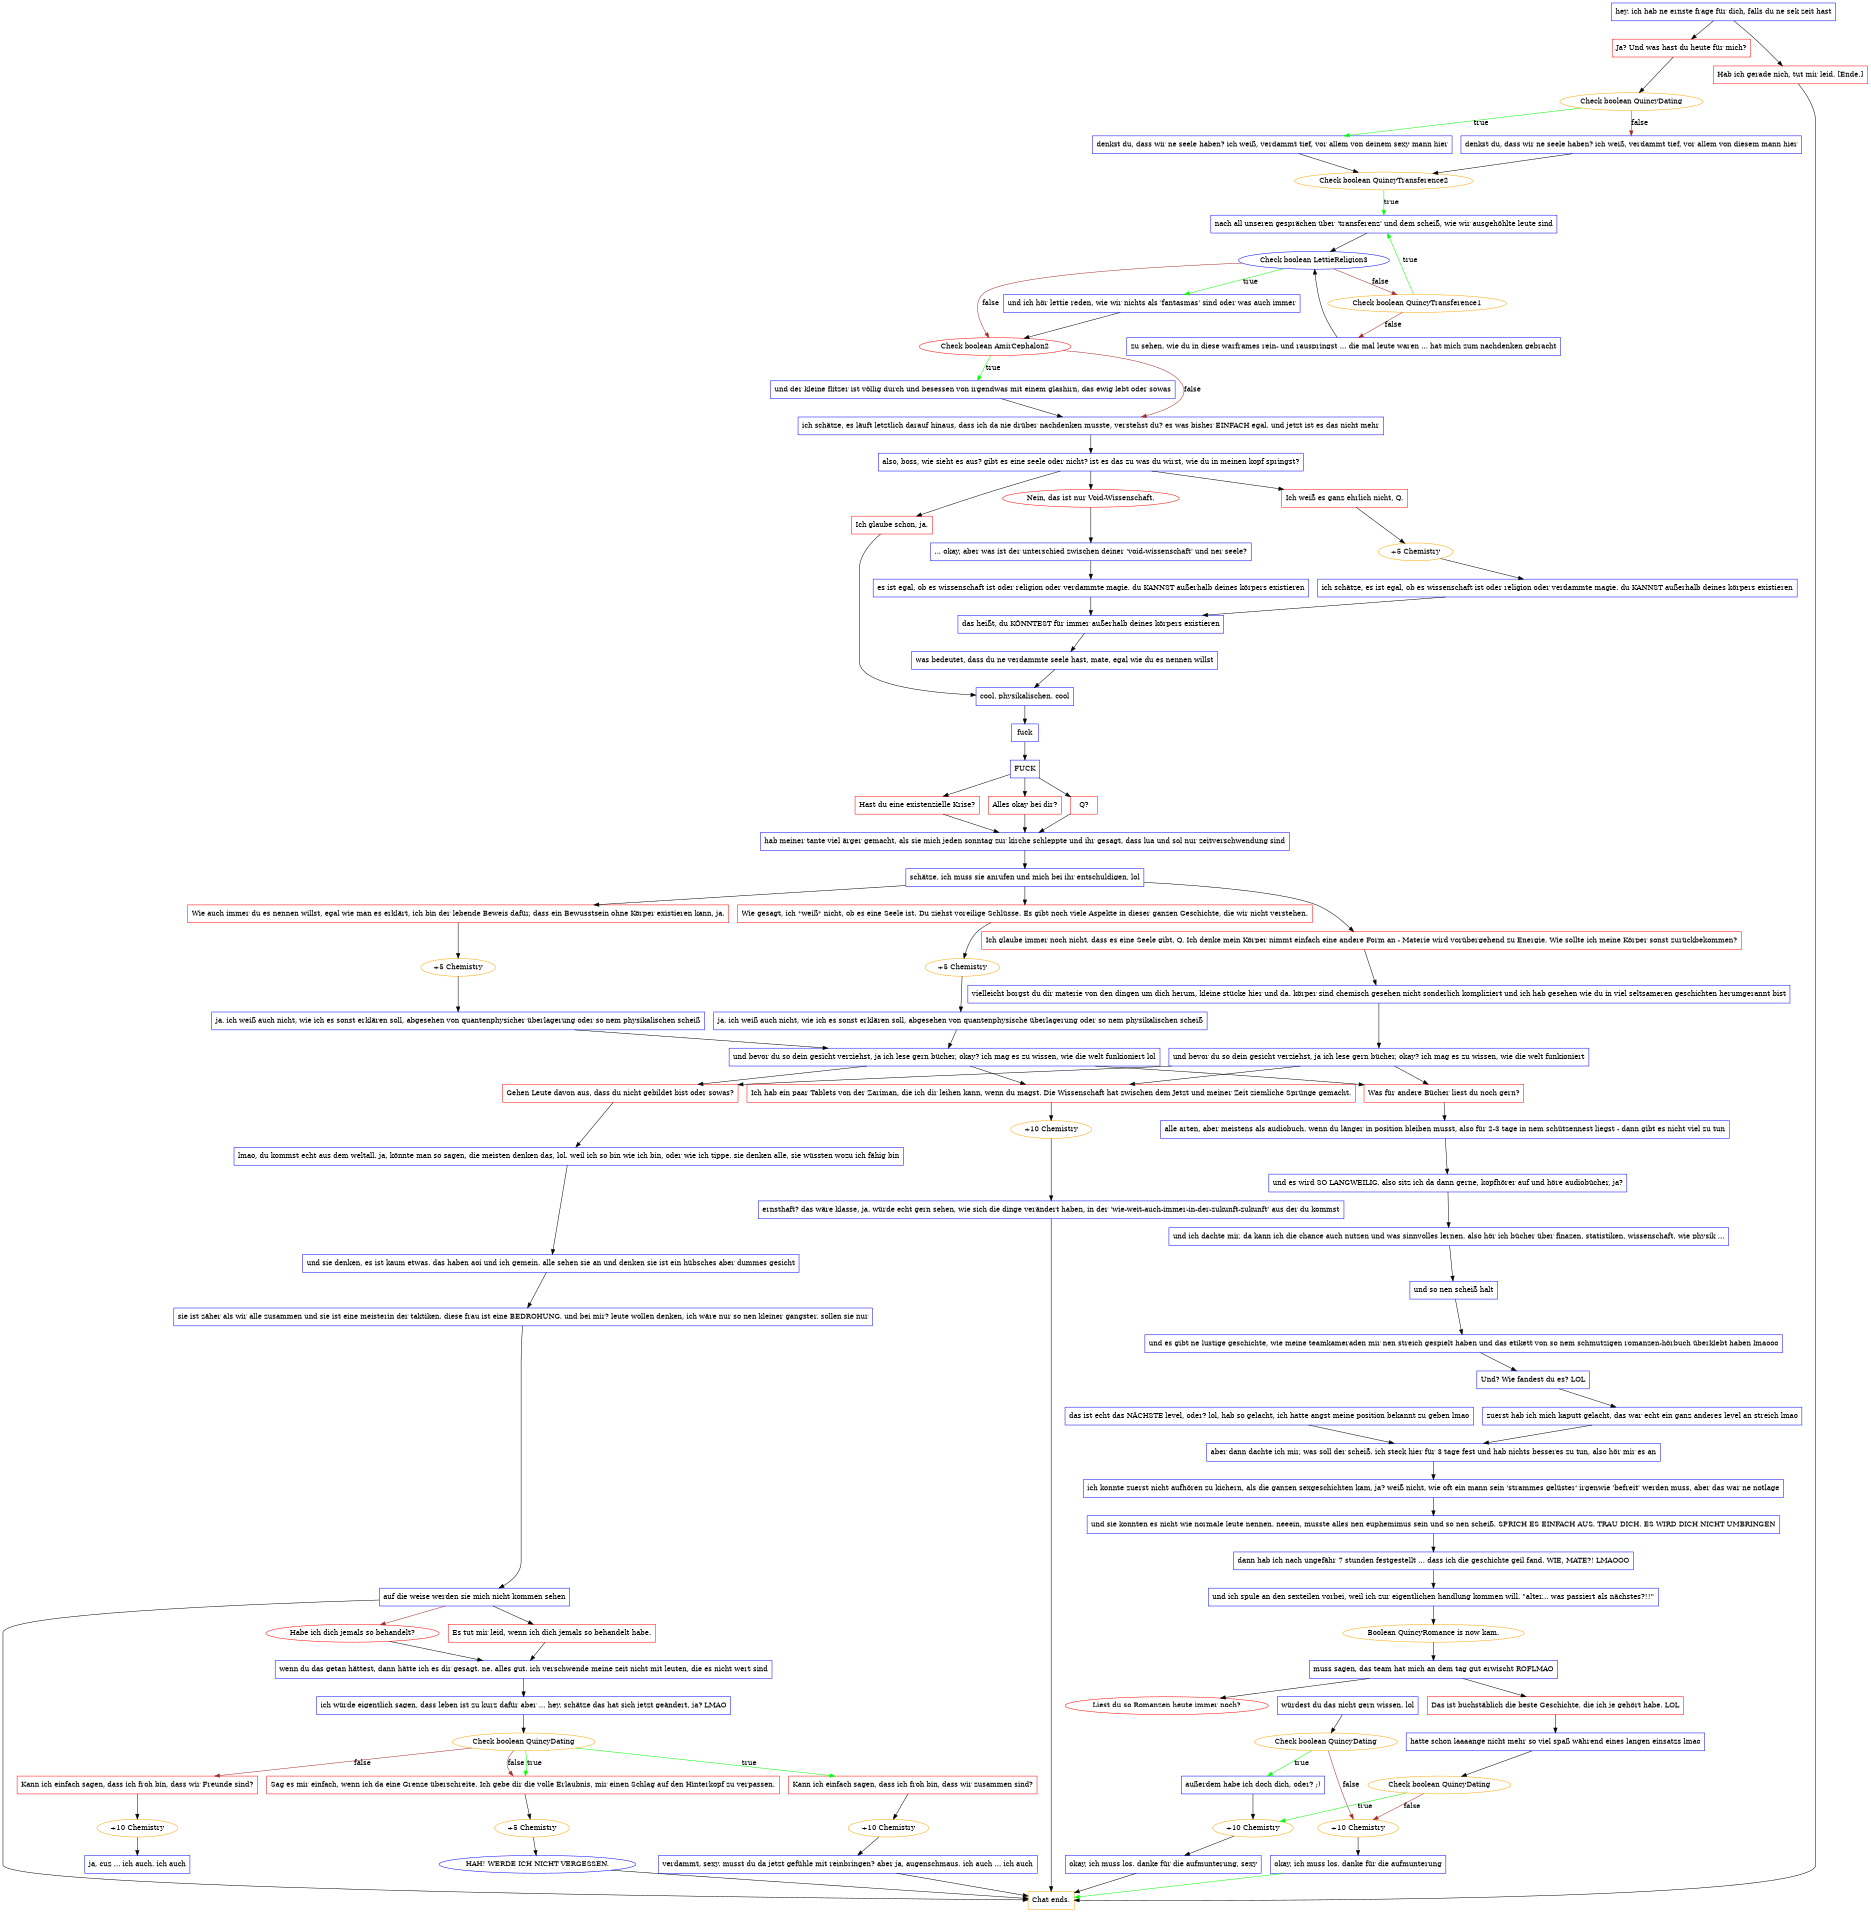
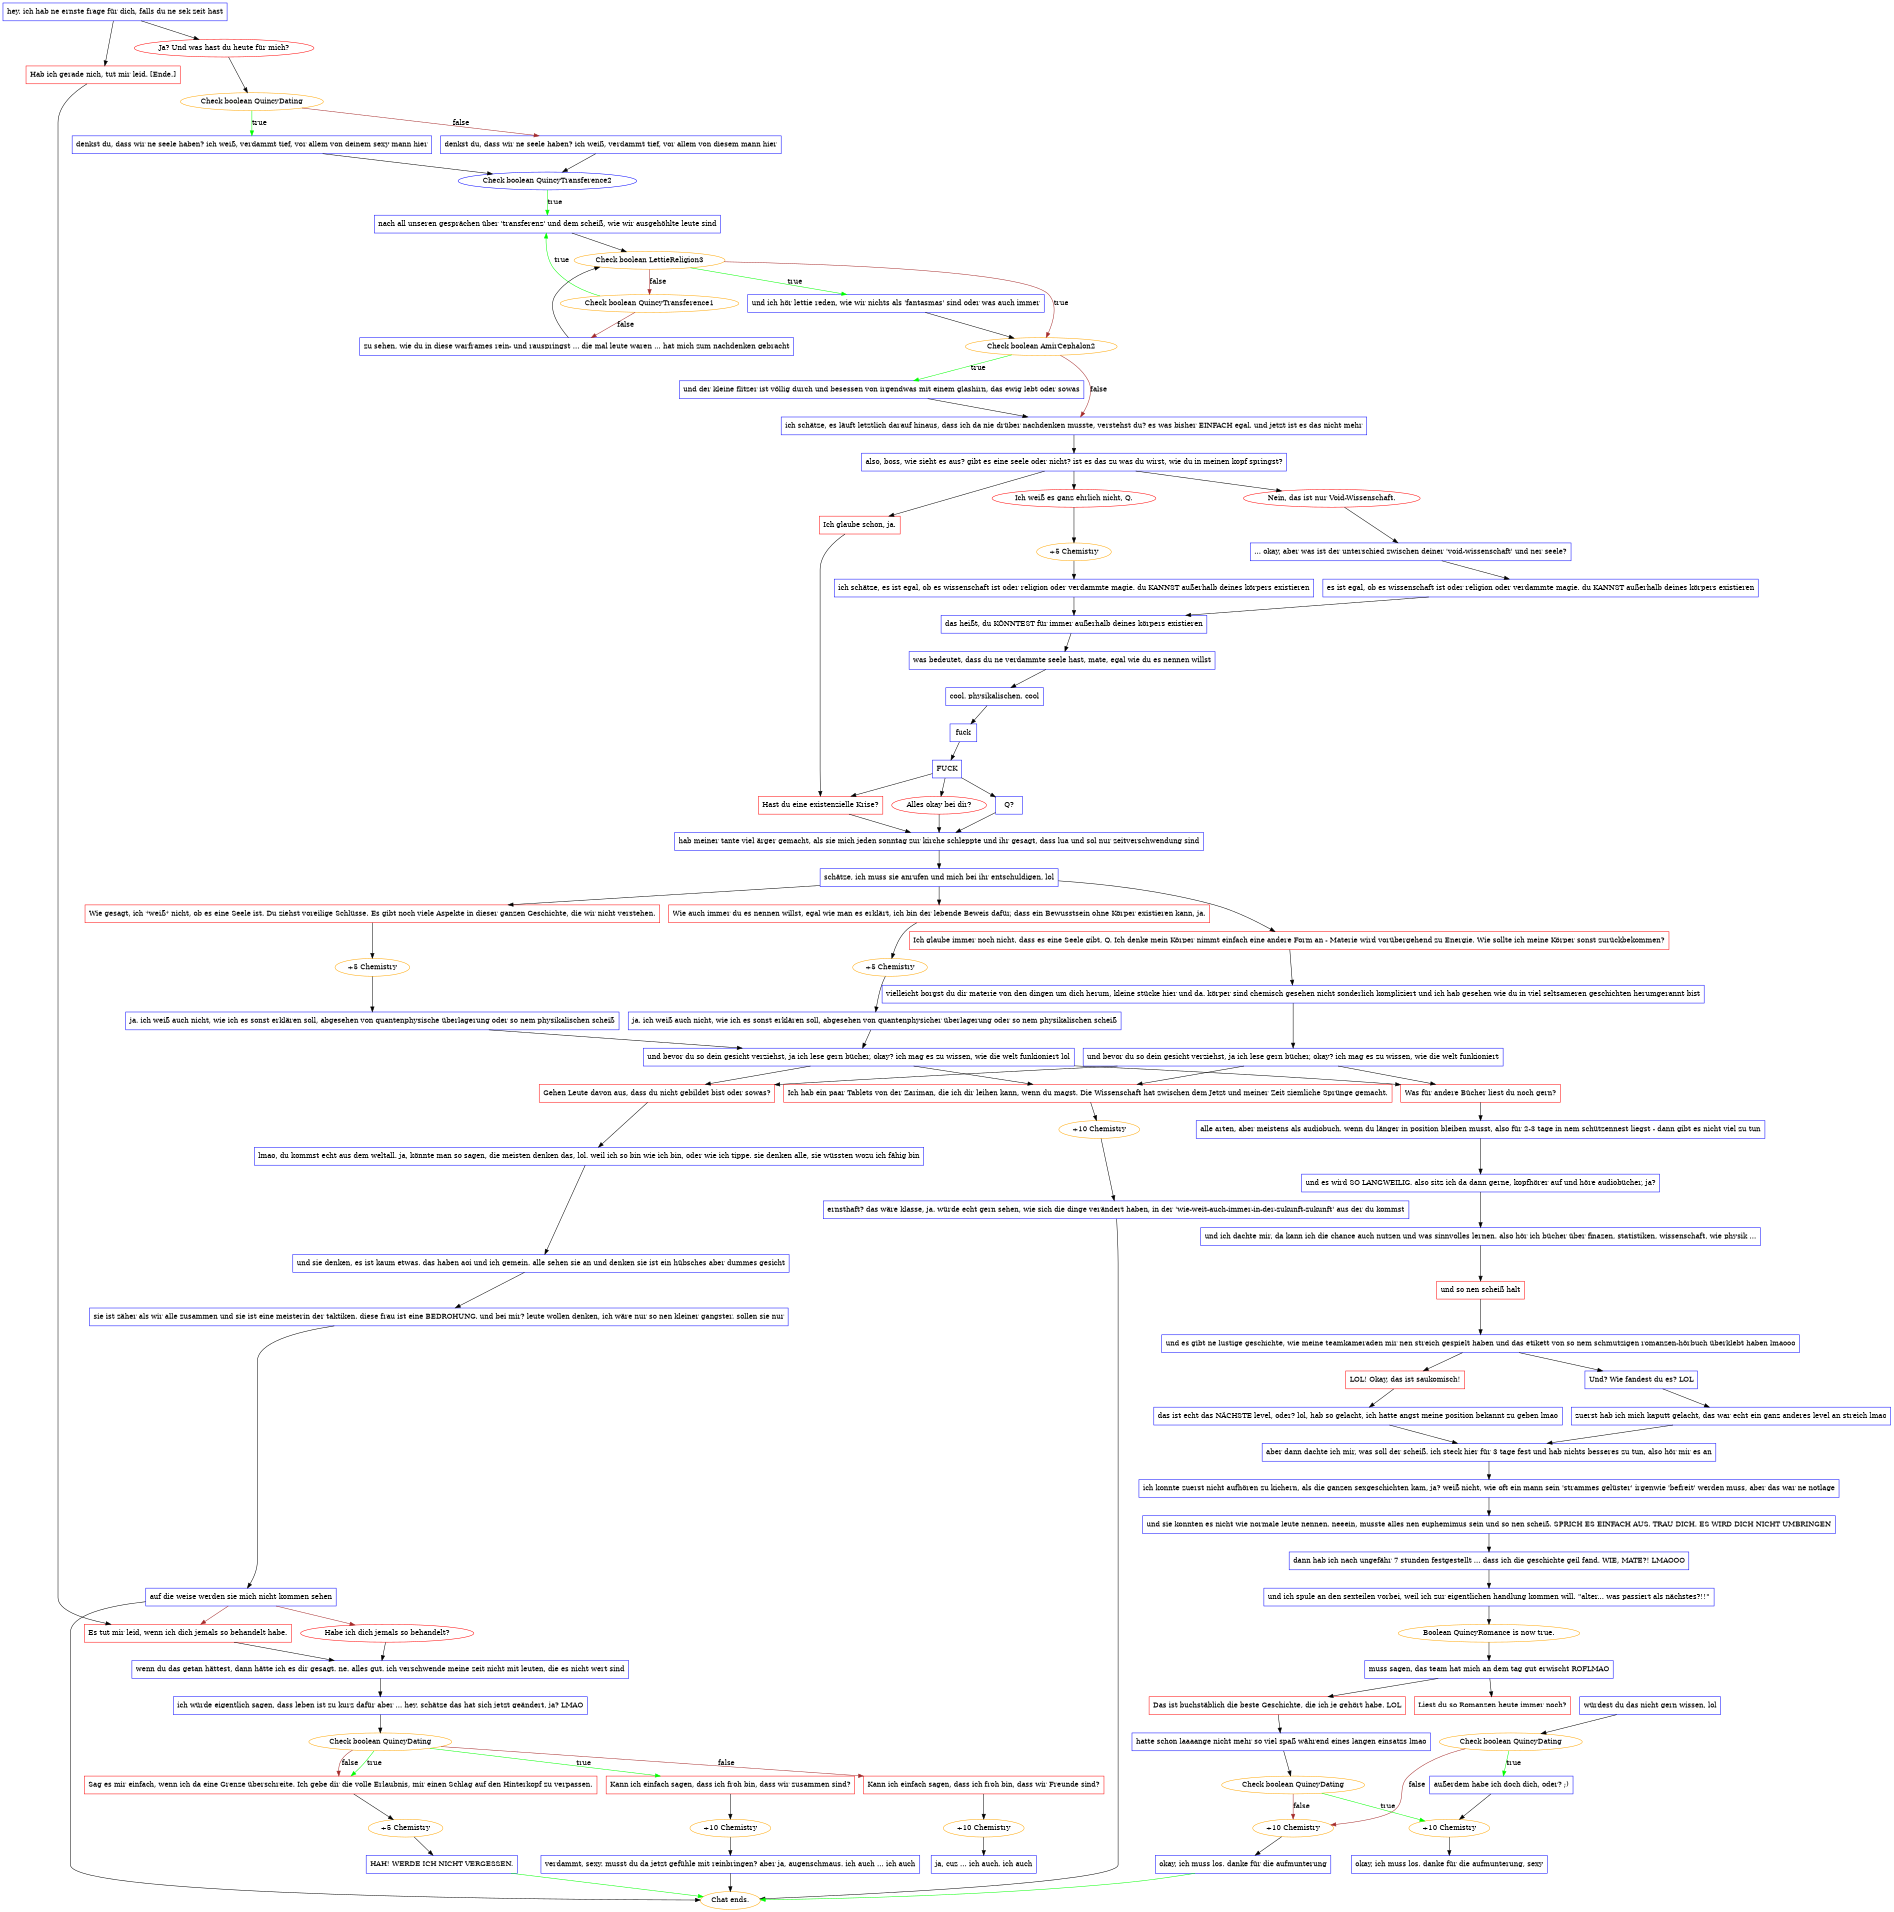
(1681, 48) -> (224, 48)
(1384, 181) -> (547, 181)
(1314, 260) -> (650, 260)
(991, 303) -> (1061, 303)
(995, 347) -> (1041, 347)
(1345, 498) -> (1074, 498)
(859, 655) -> (820, 658)
(1025, 805) -> (939, 805)
(1084, 805) -> (1009, 805)
(1454, 1290) -> (1481, 1290)
(1816, 1342) -> (58, 864)
none -> (1405, 1380)
(511, 1614) -> (217, 1614)
(1433, 1633) -> (1489, 1633)
(1167, 1706) -> (1492, 1706)
(537, 1864) -> (442, 1864)
(1108, 1882) -> none
(817, 1884) -> (605, 1885)
(1051, 1901) -> (730, 1901)
